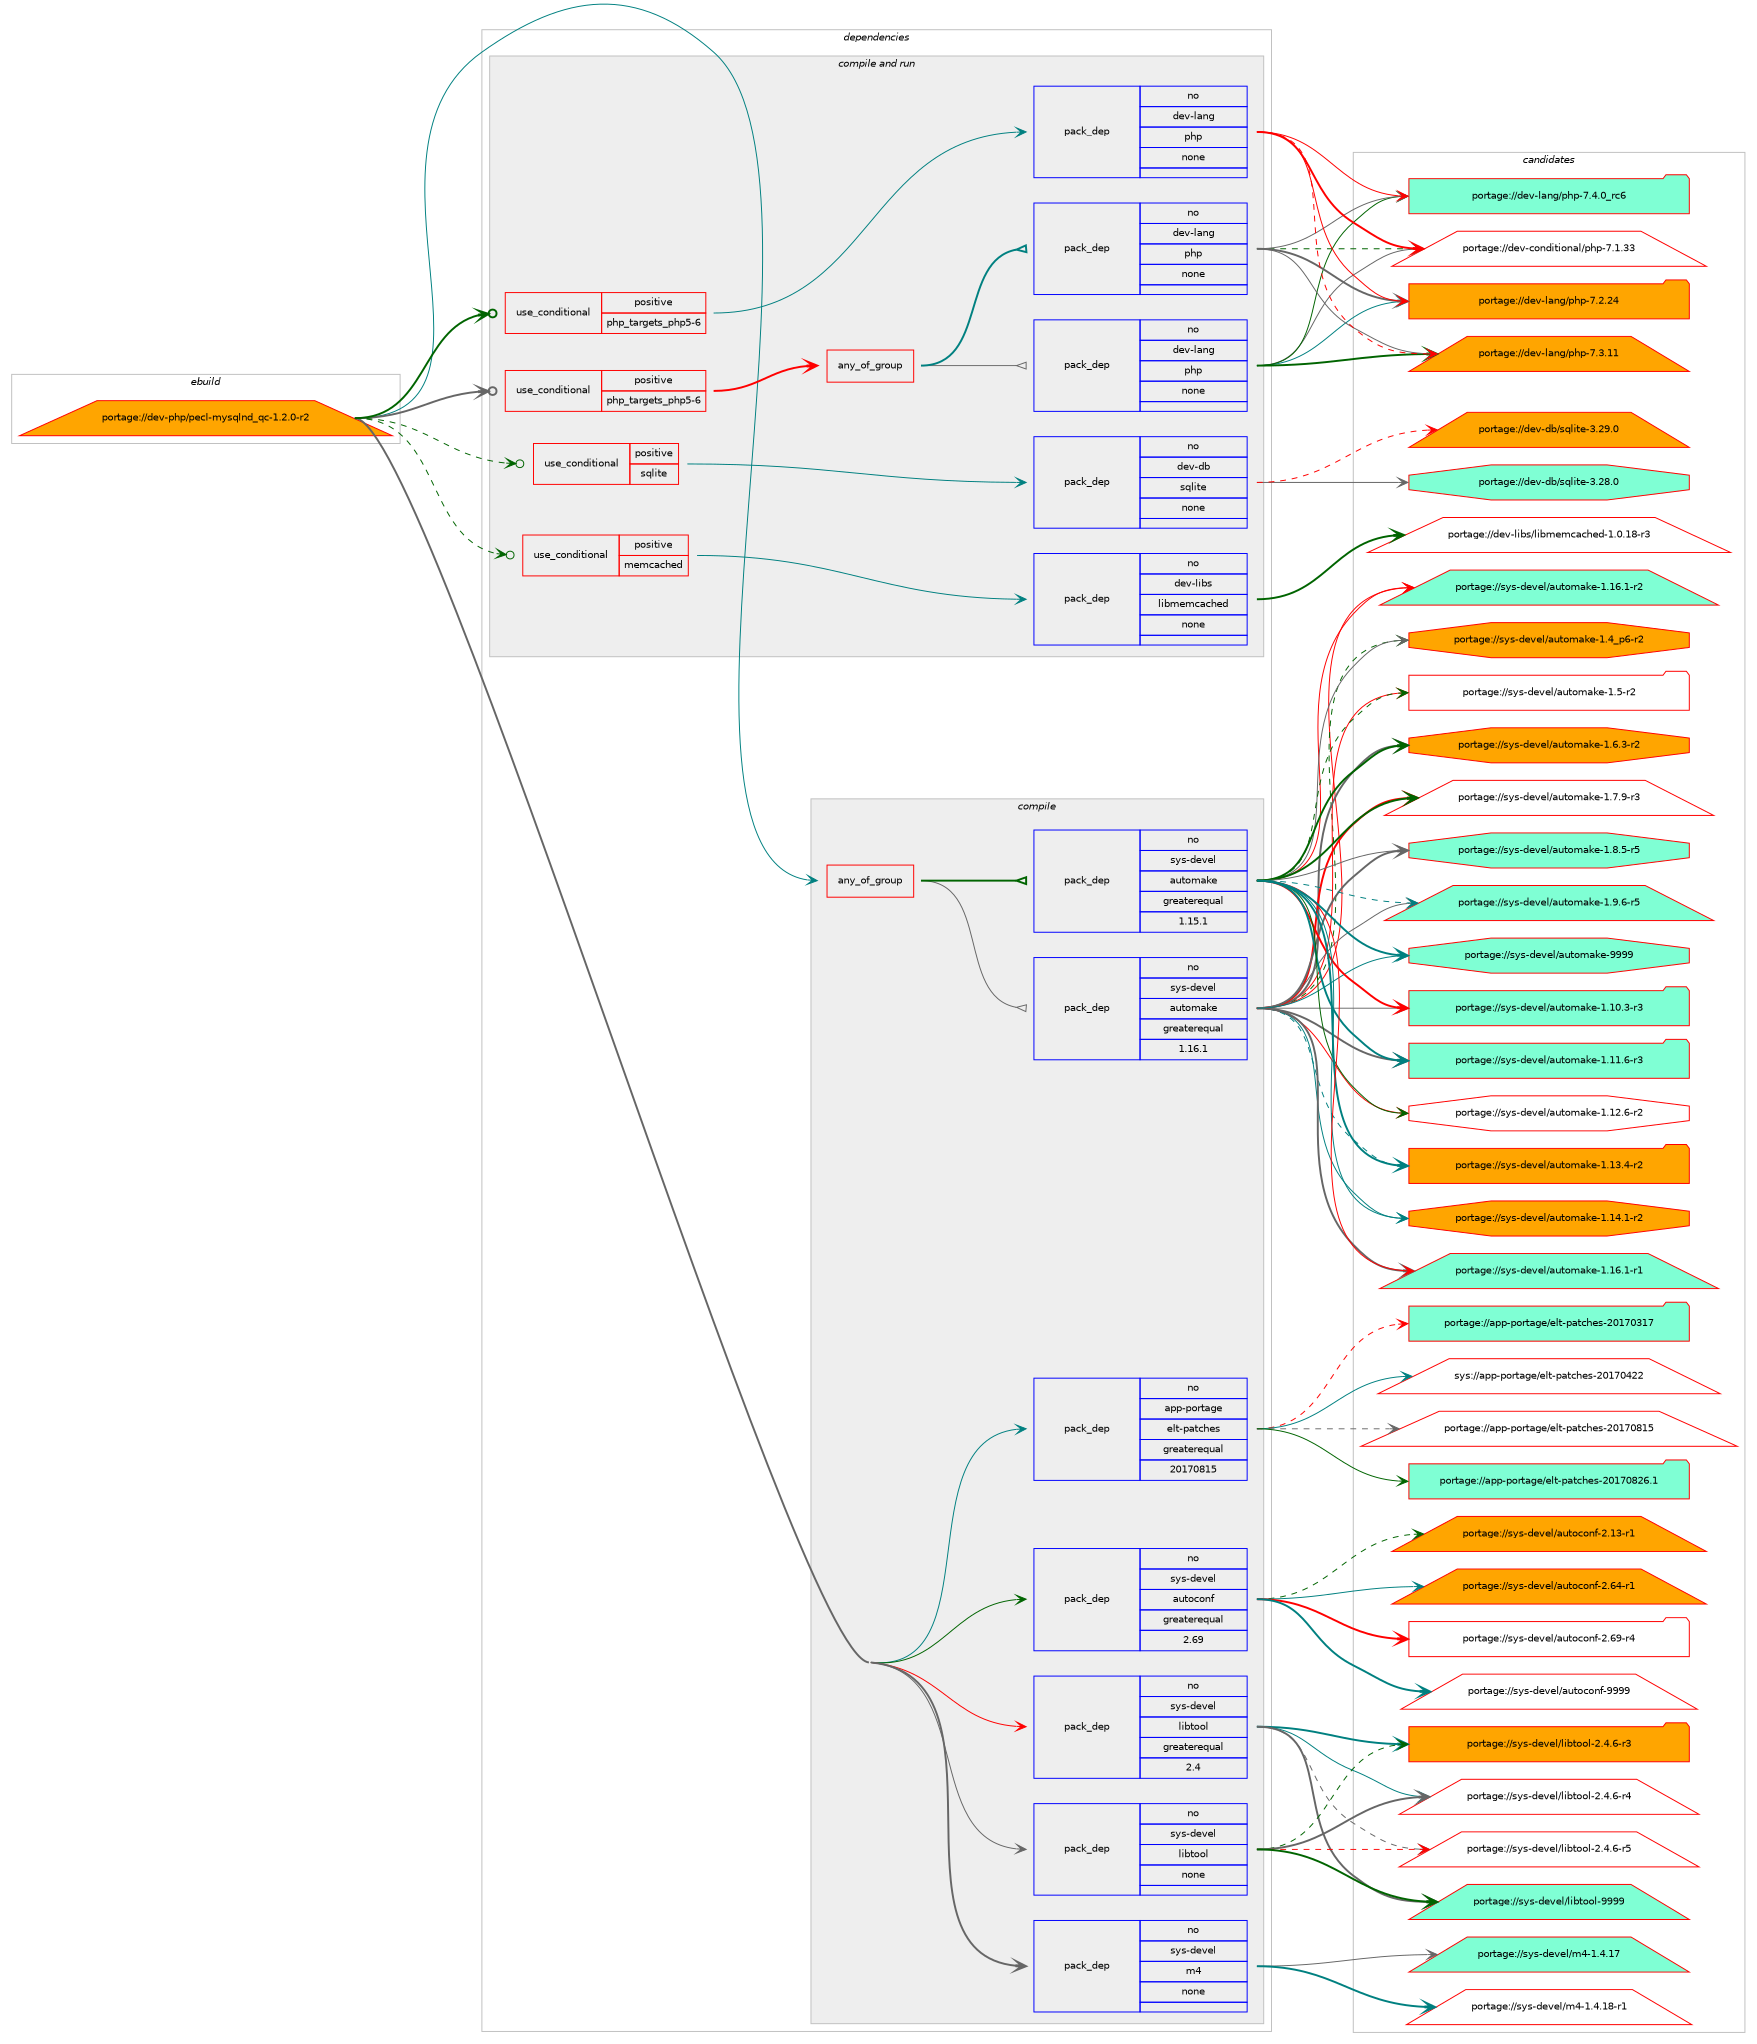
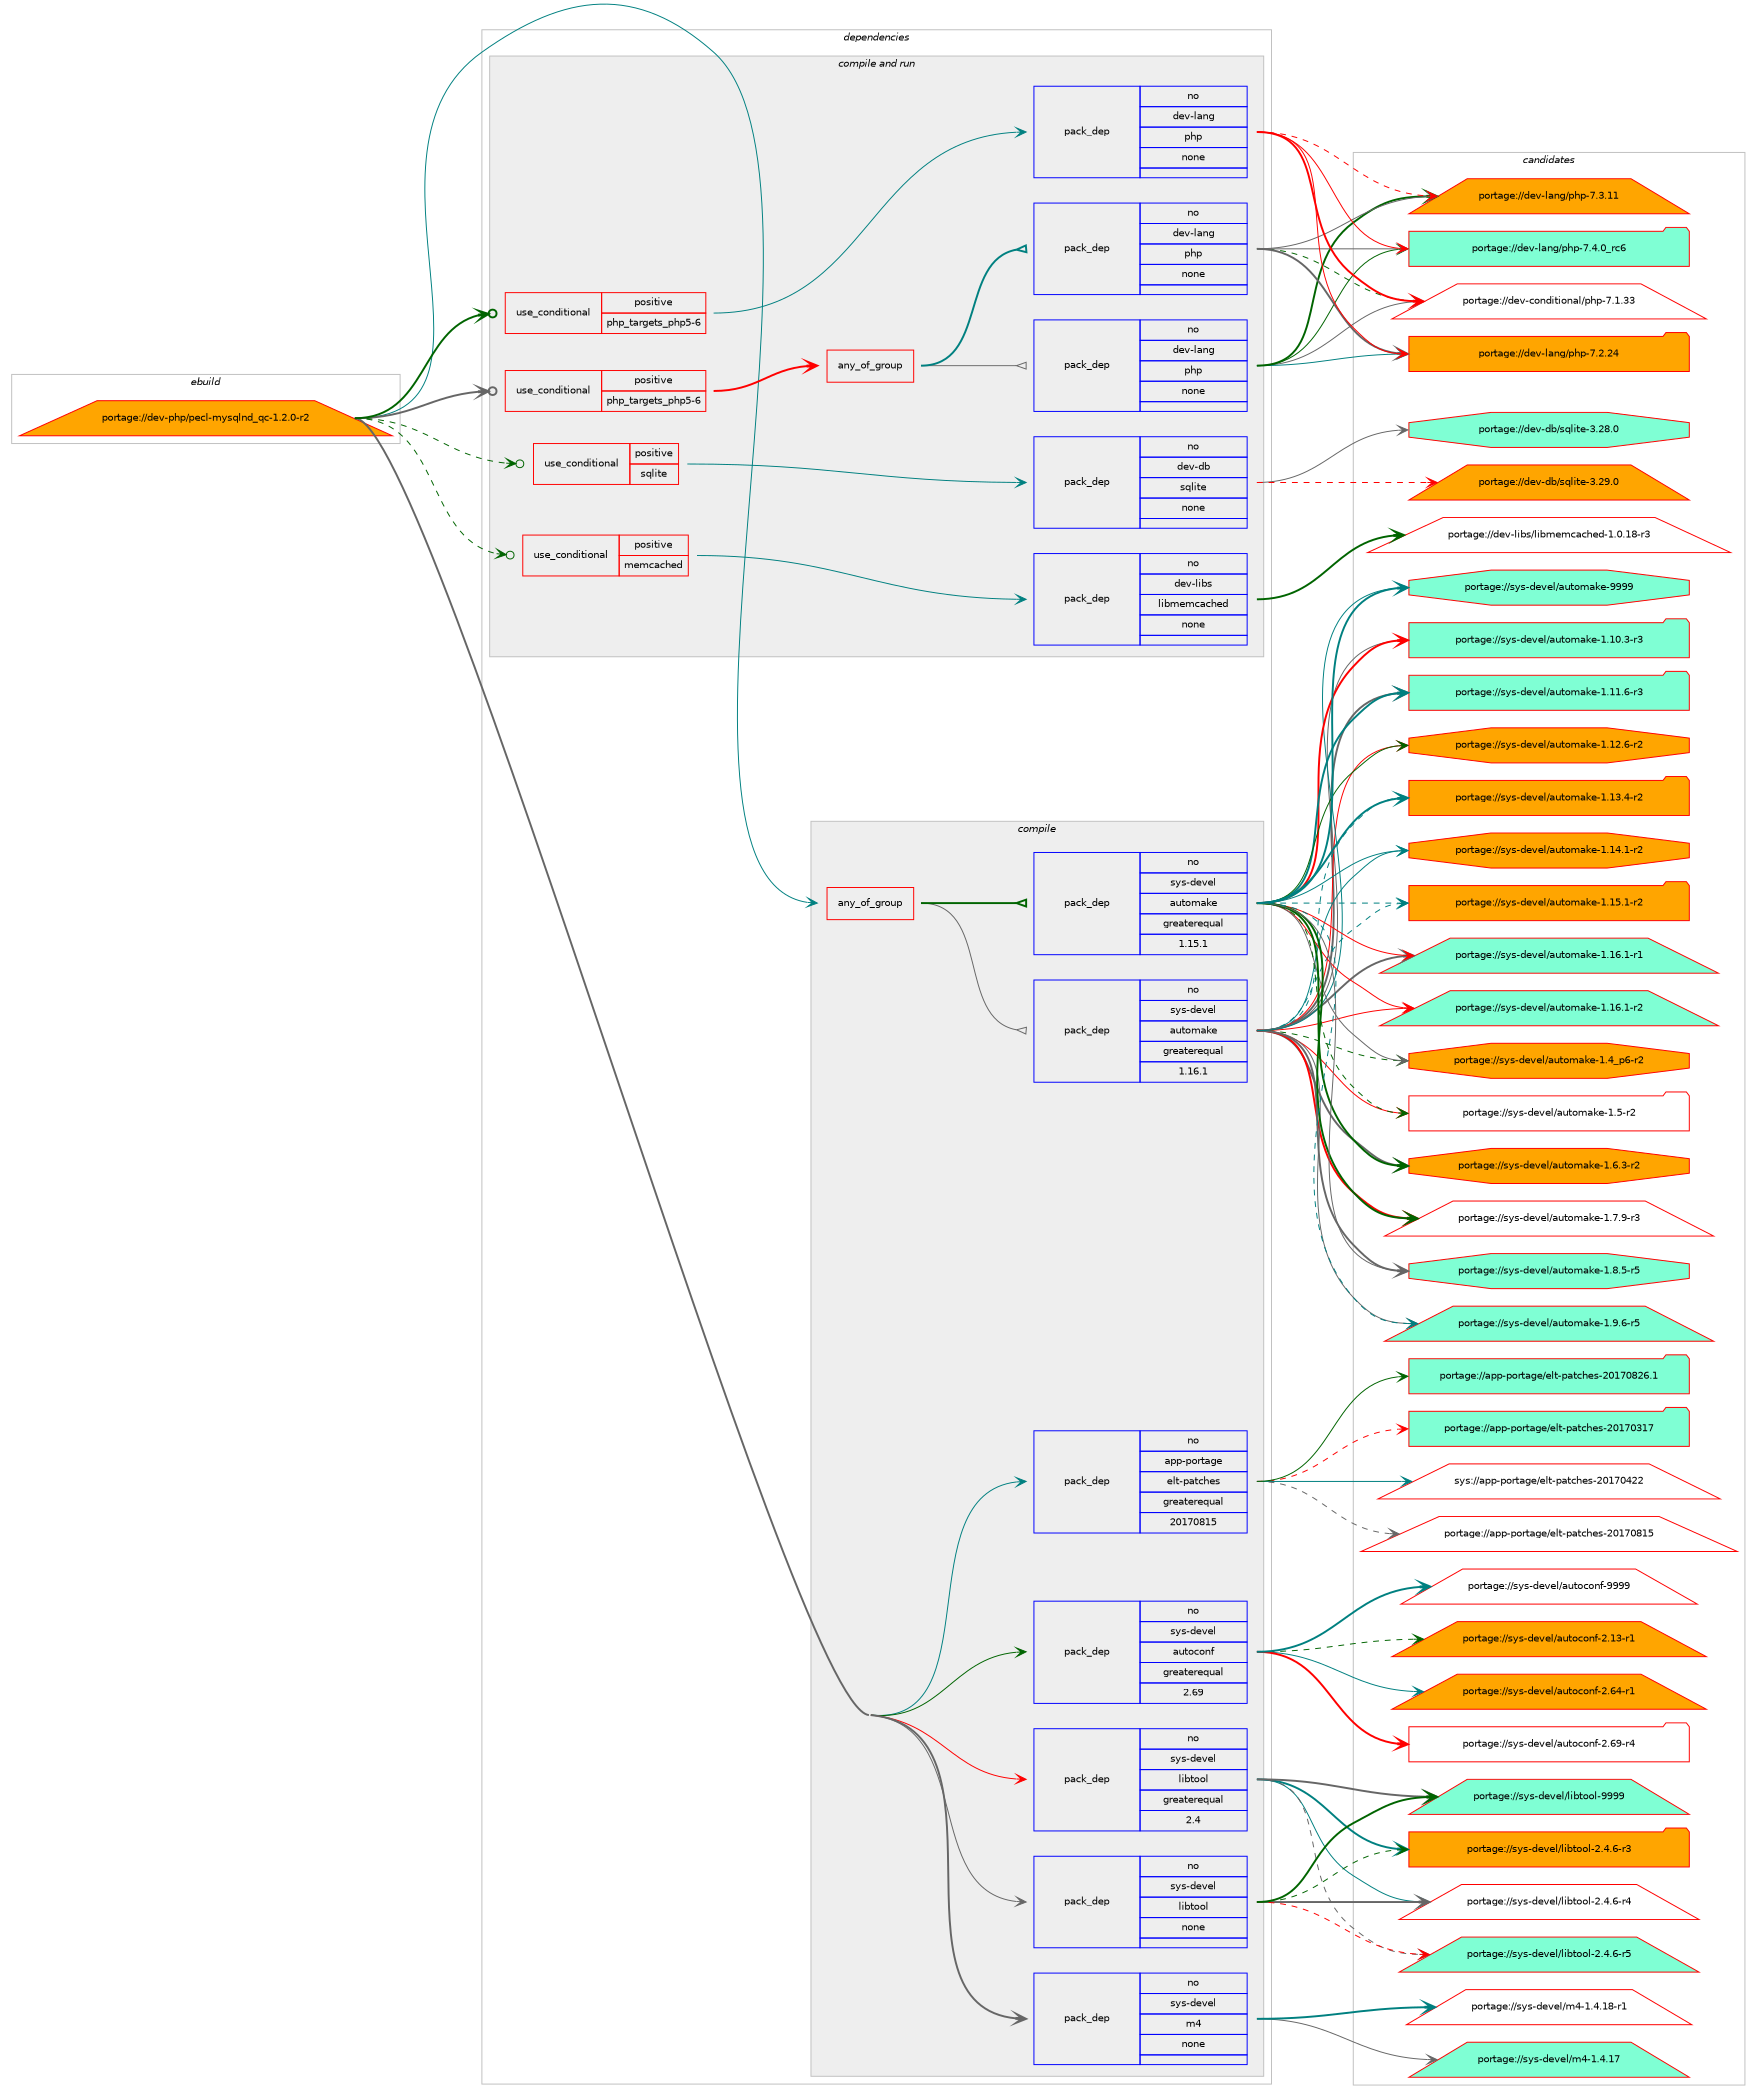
none -> (1549, 903)
(1549, 1113) -> (1549, 745)
(1549, 1849) -> (1549, 1955)
